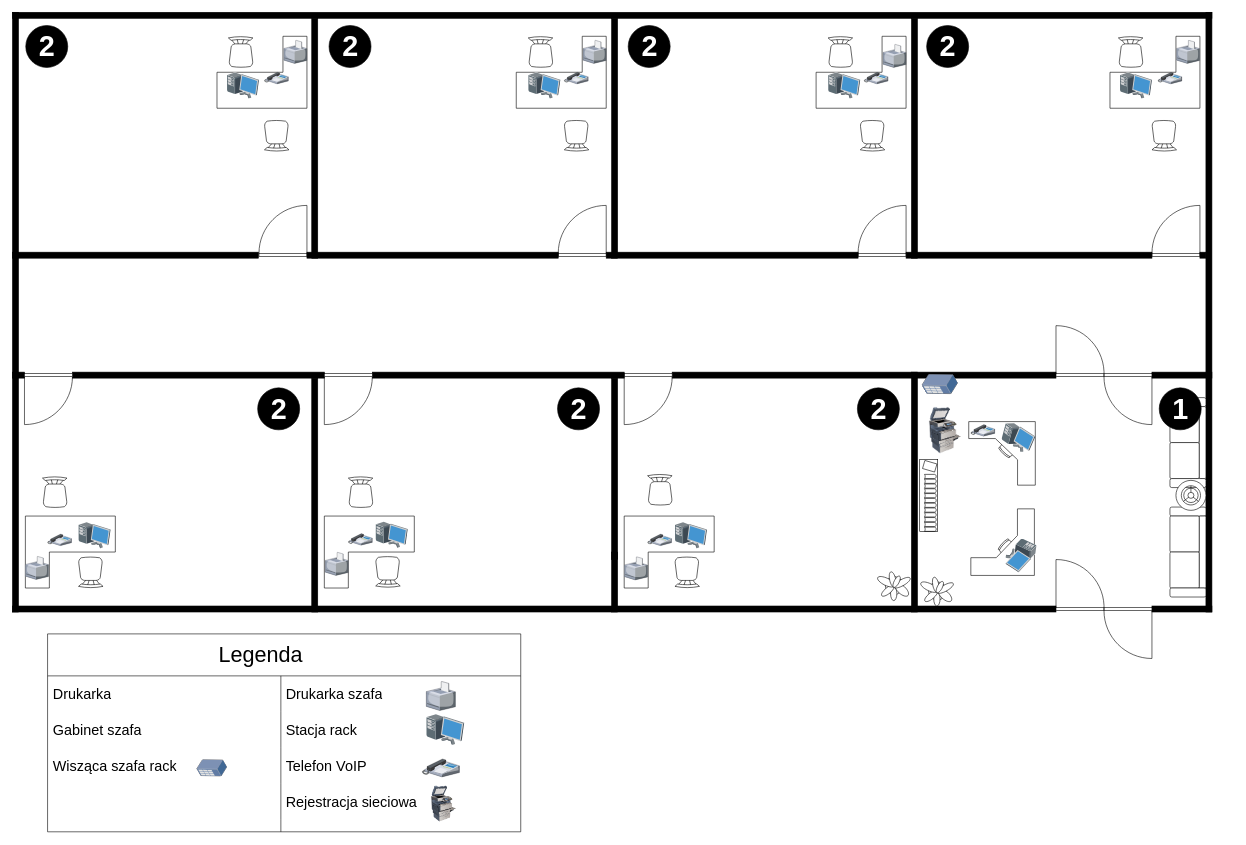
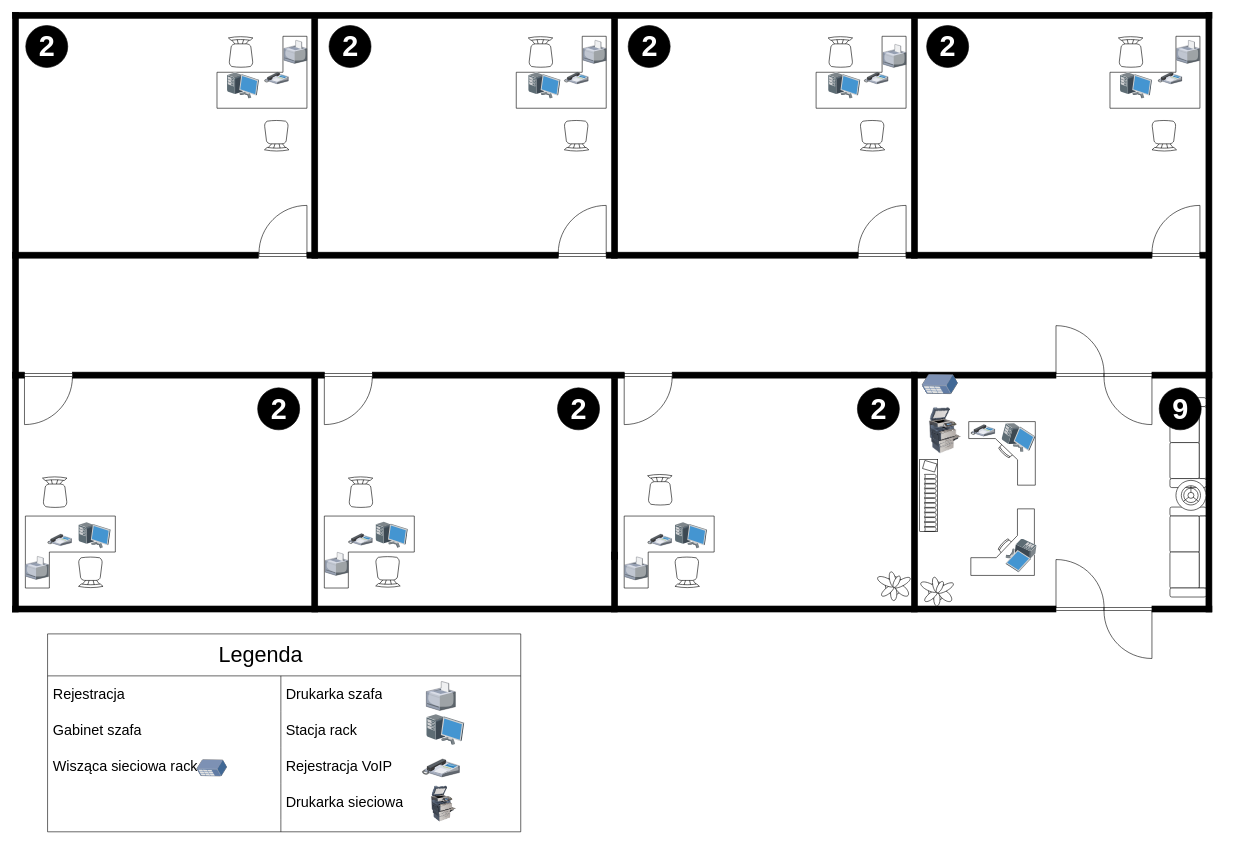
(1181, 409) -> (1181, 409)
(70, 695) -> (78, 695)
(94, 767) -> (99, 767)
(316, 767) -> (328, 767)
(336, 803) -> (328, 803)
